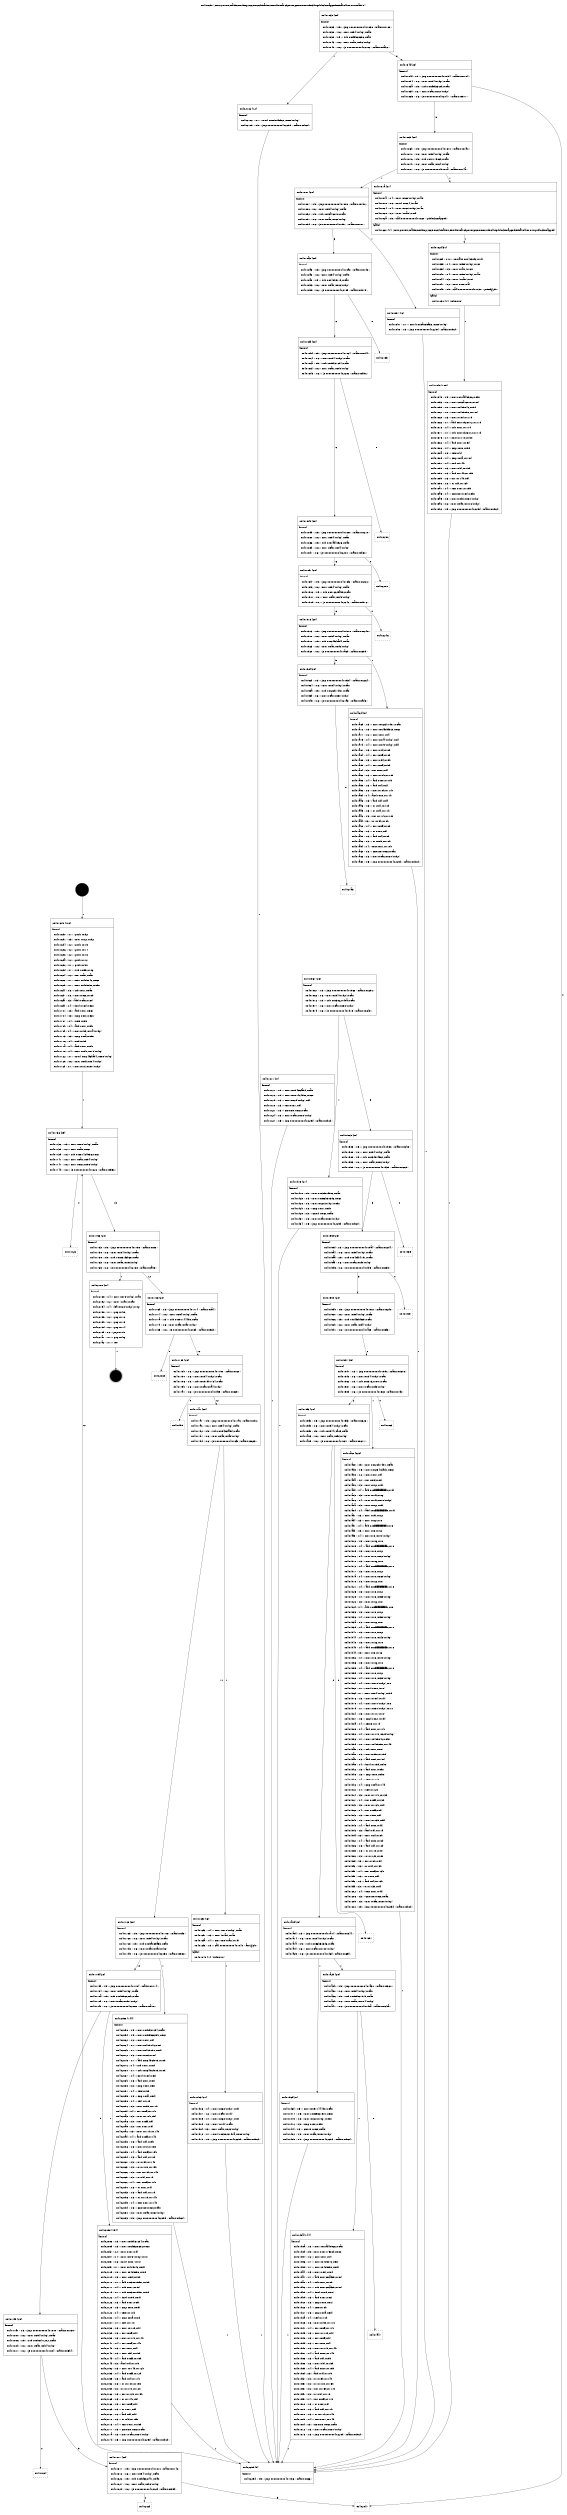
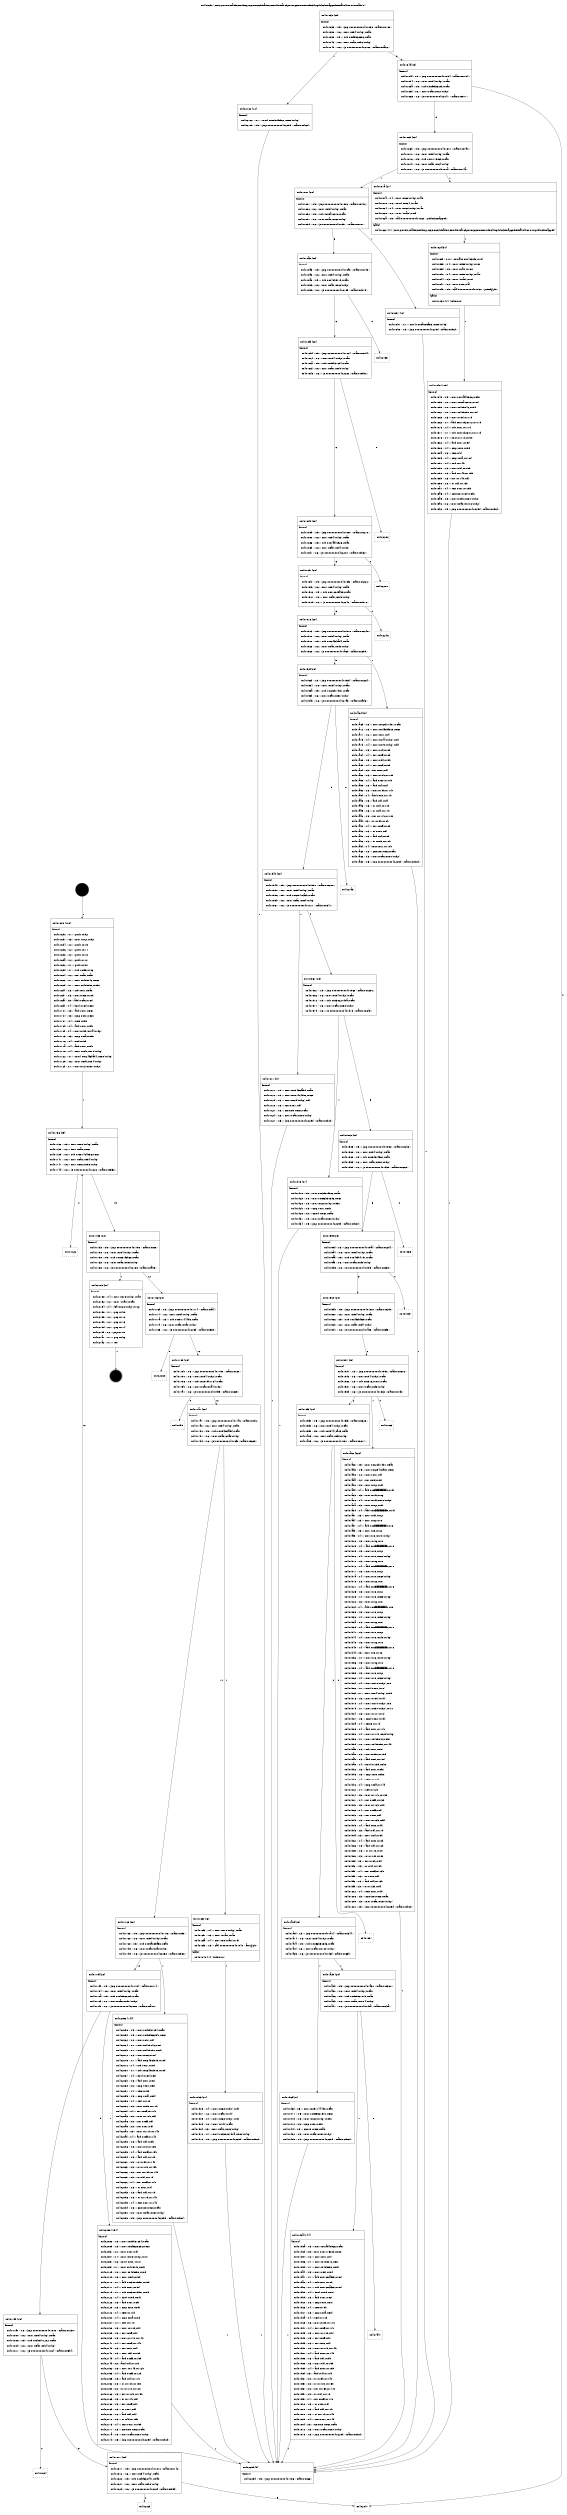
none -> (300, 890)
